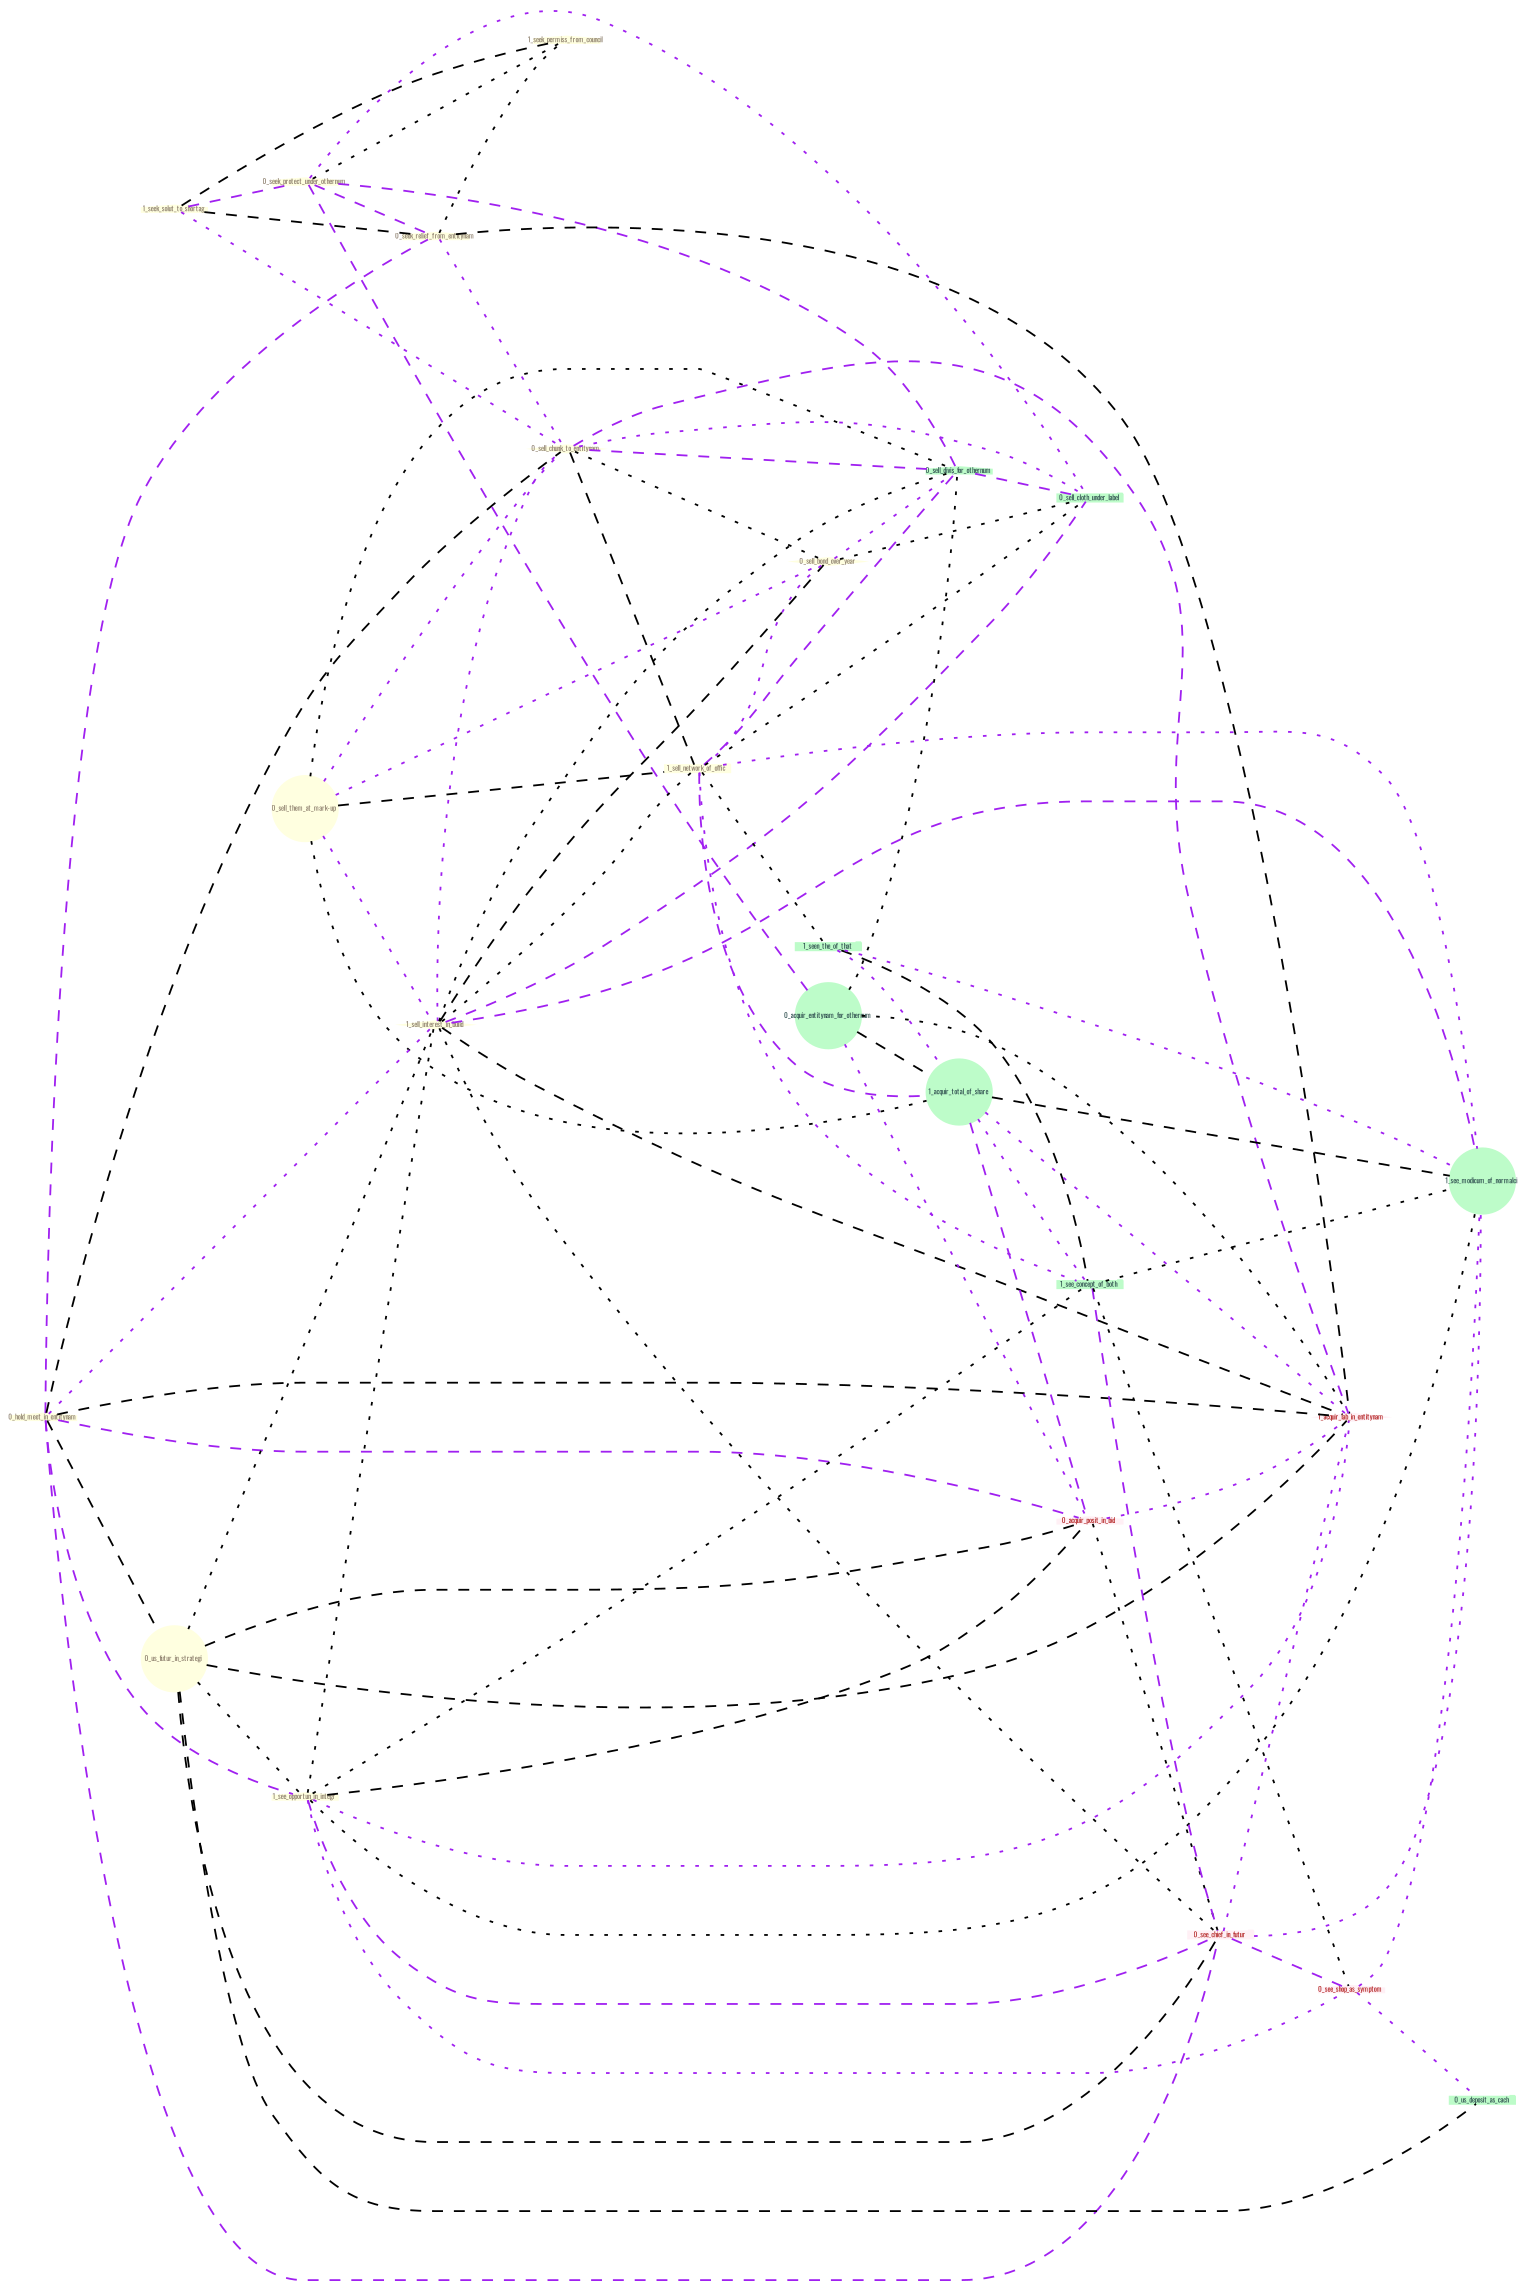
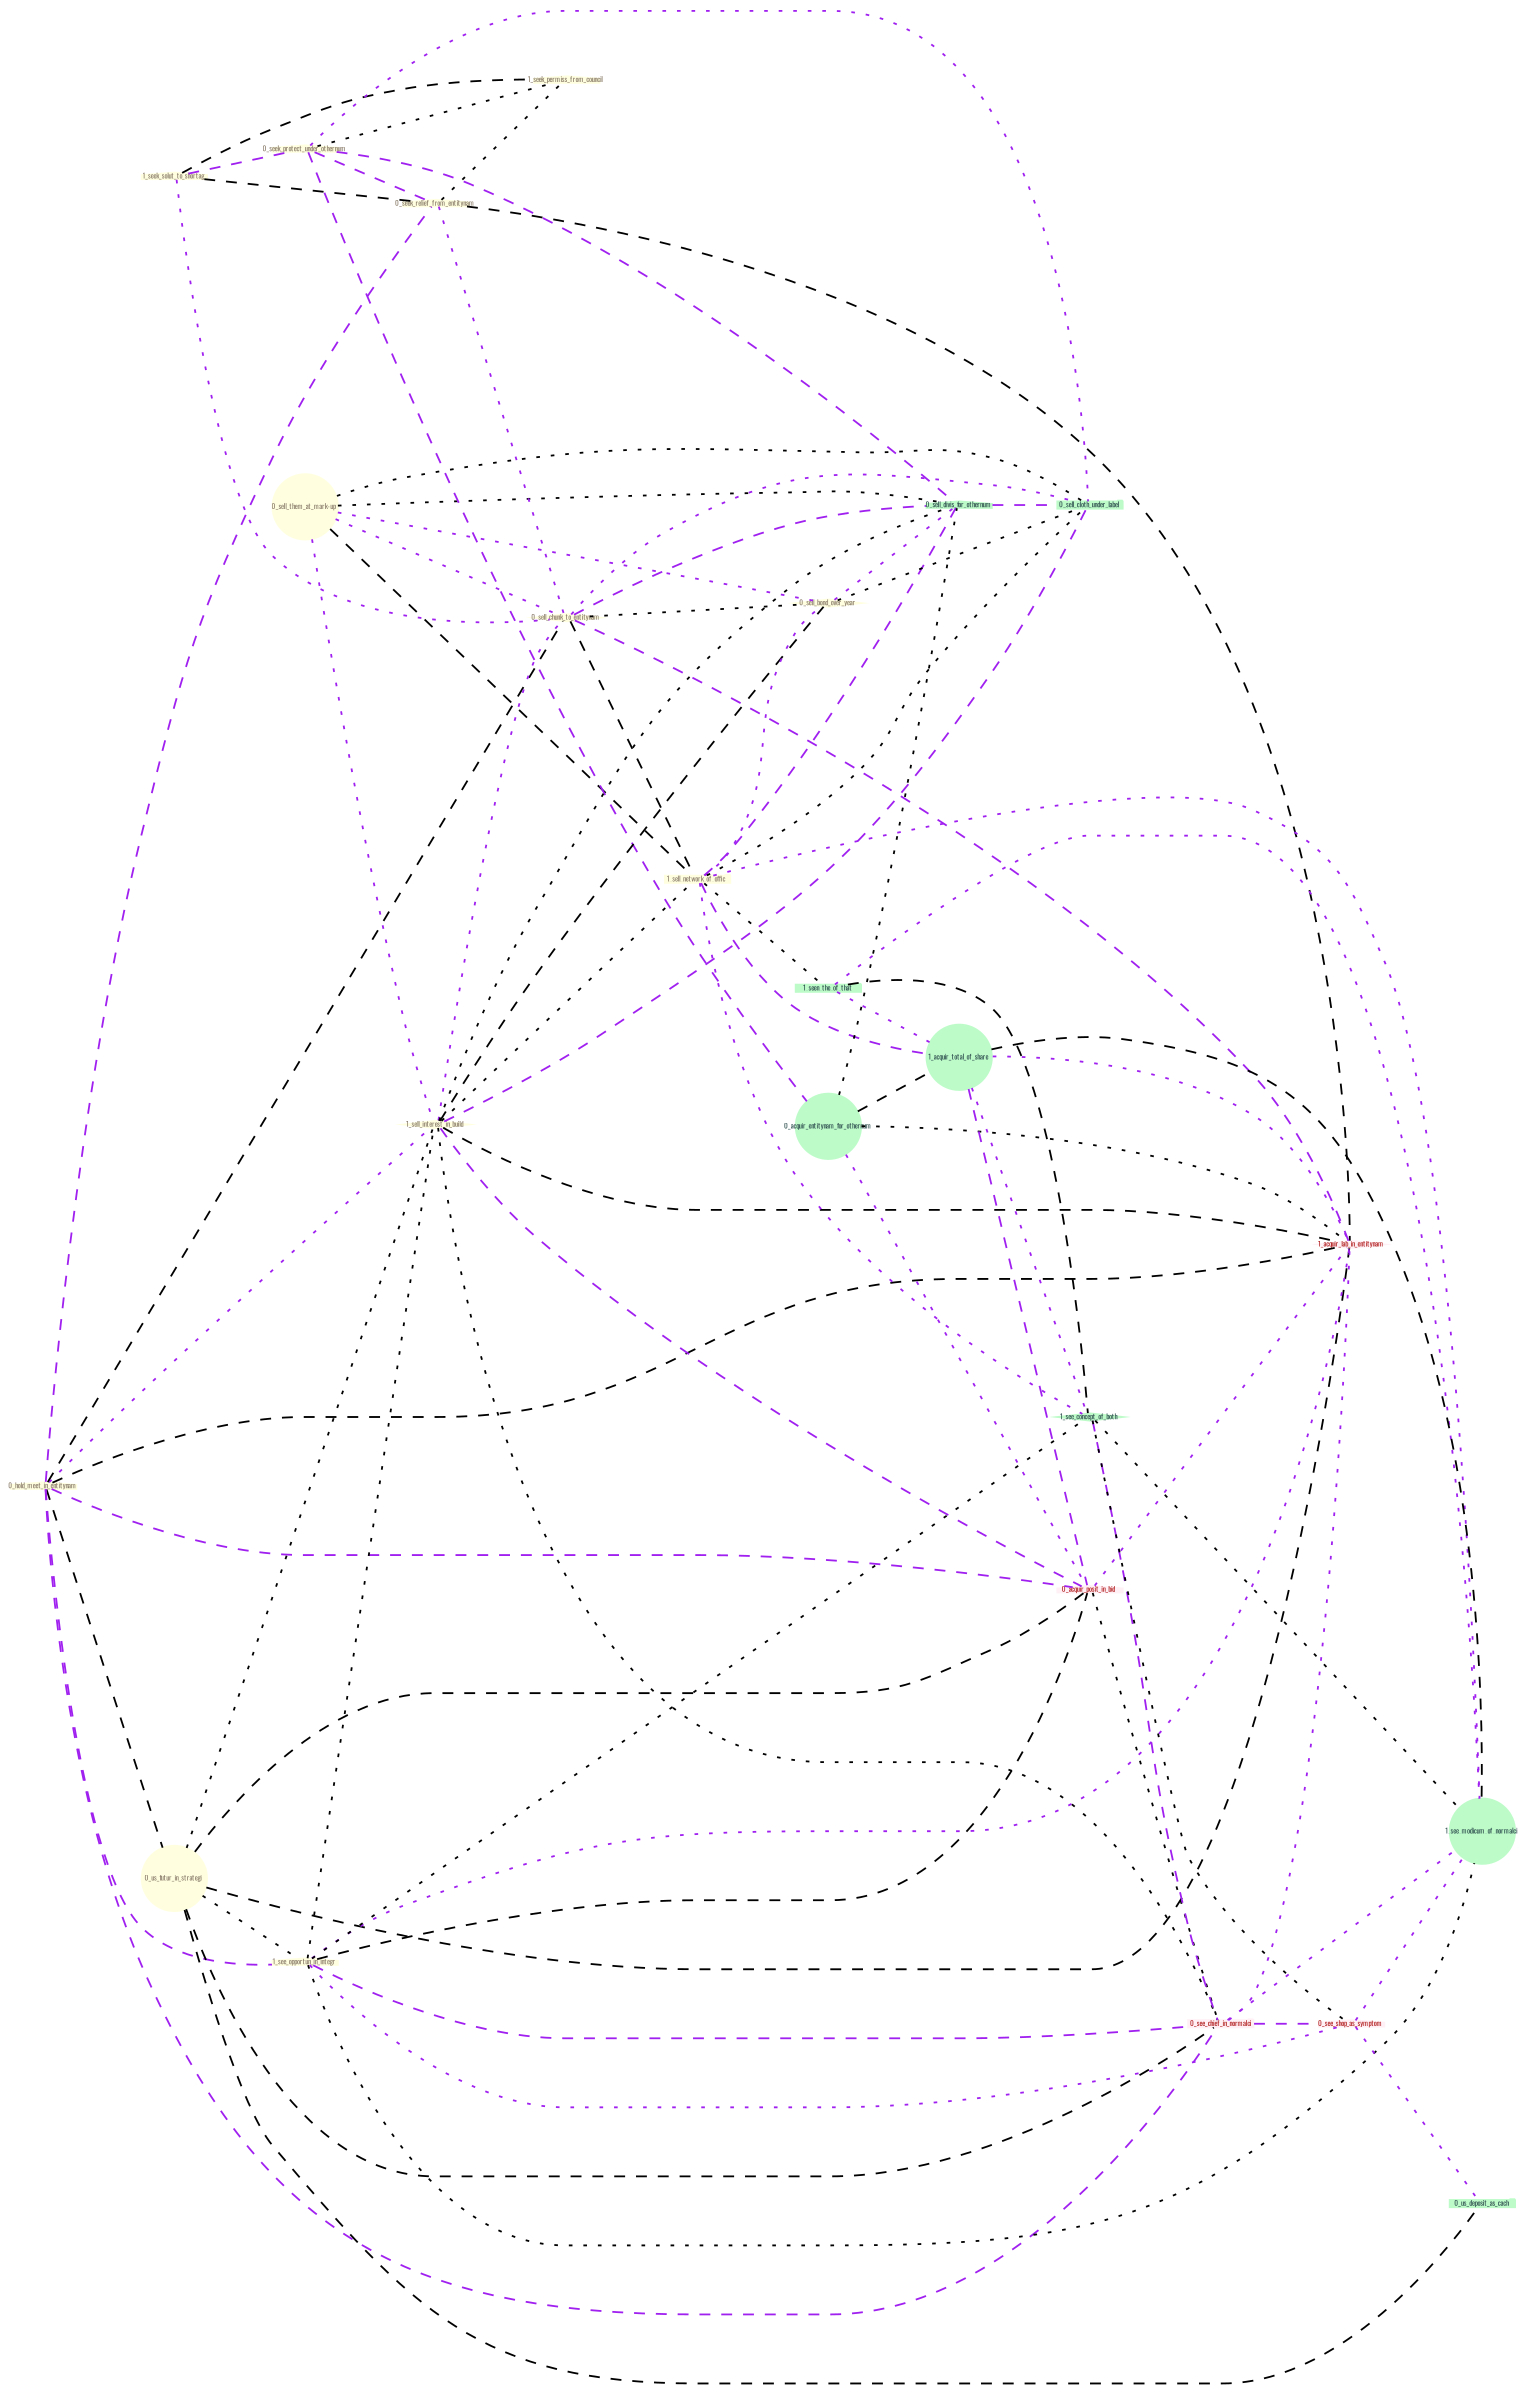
(1045, 804) -> (738, 1387)
(544, 1117) -> (713, 449)
(1090, 1285) -> (1090, 1417)
(1221, 1935) -> (1221, 2024)
